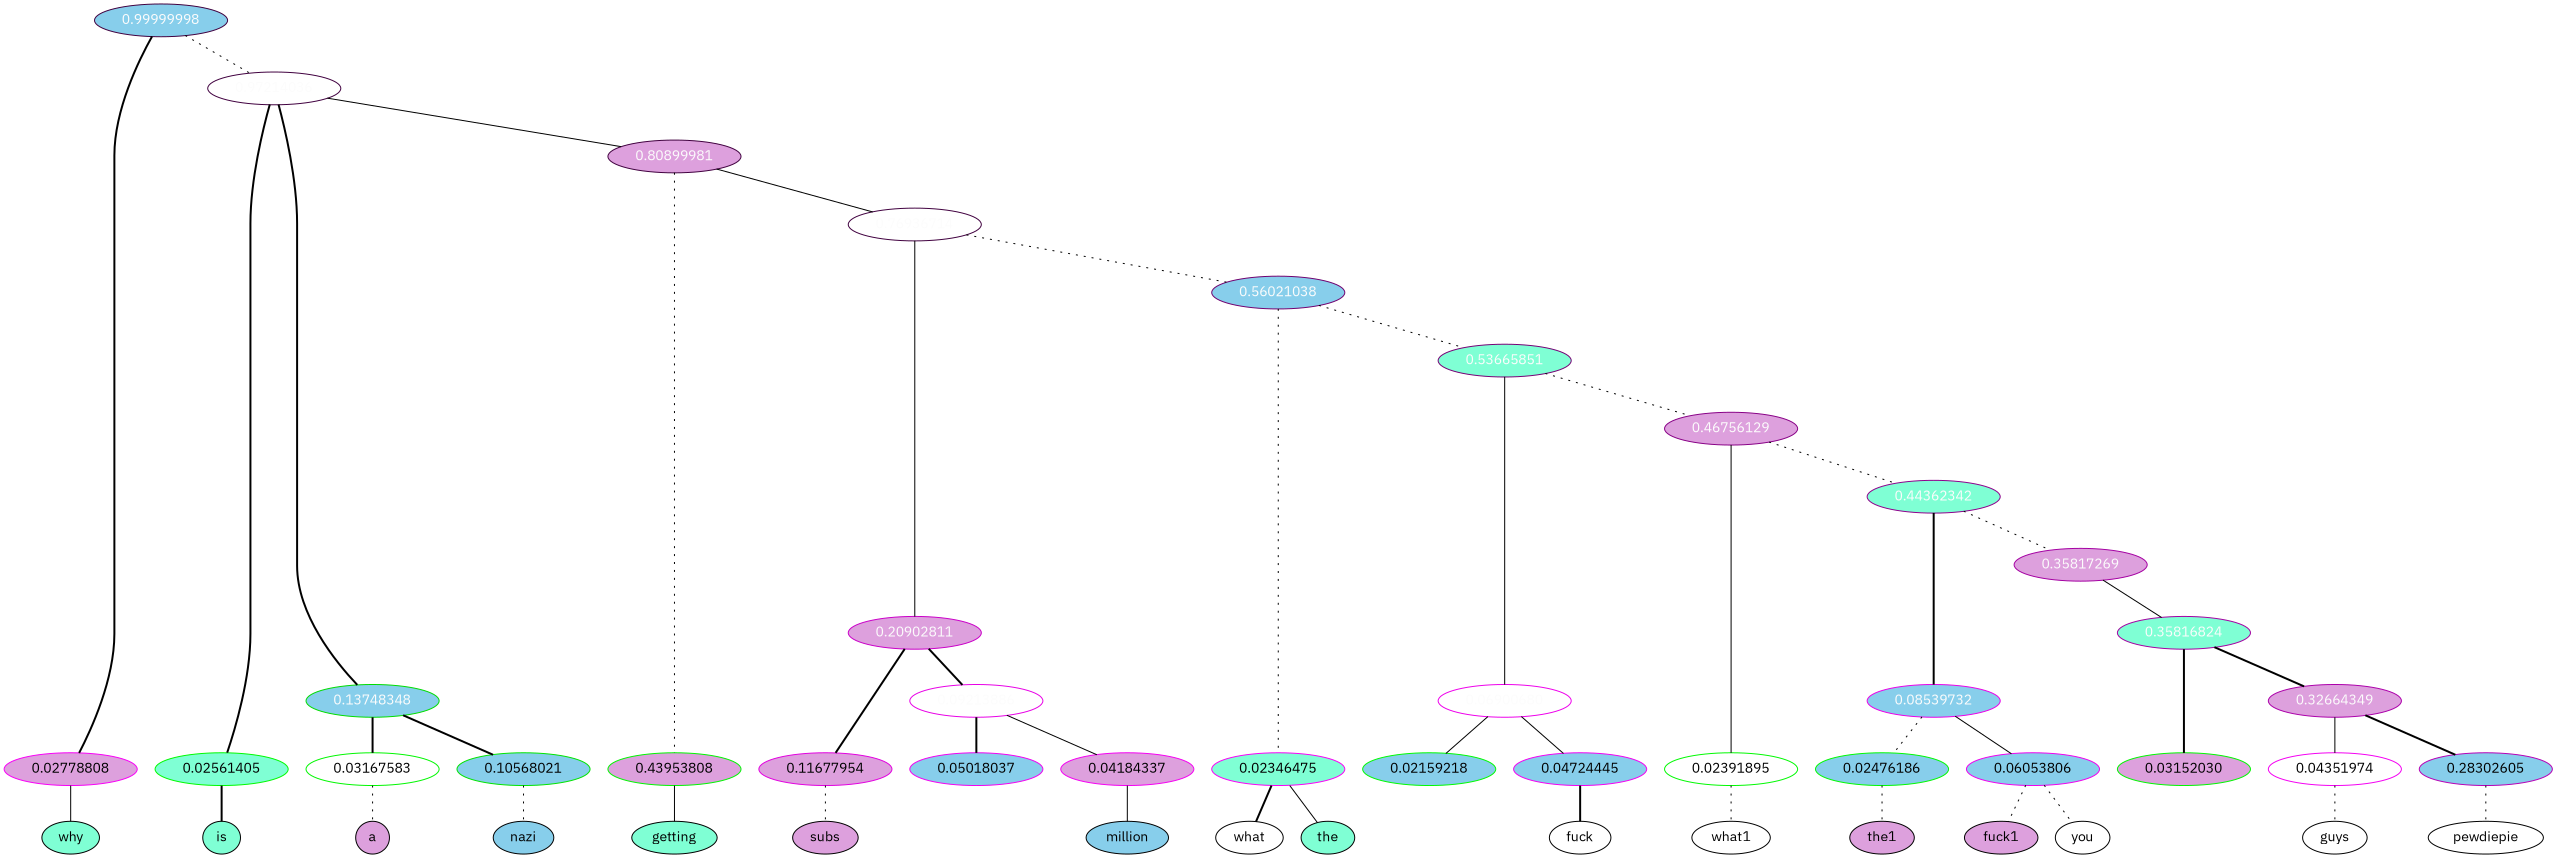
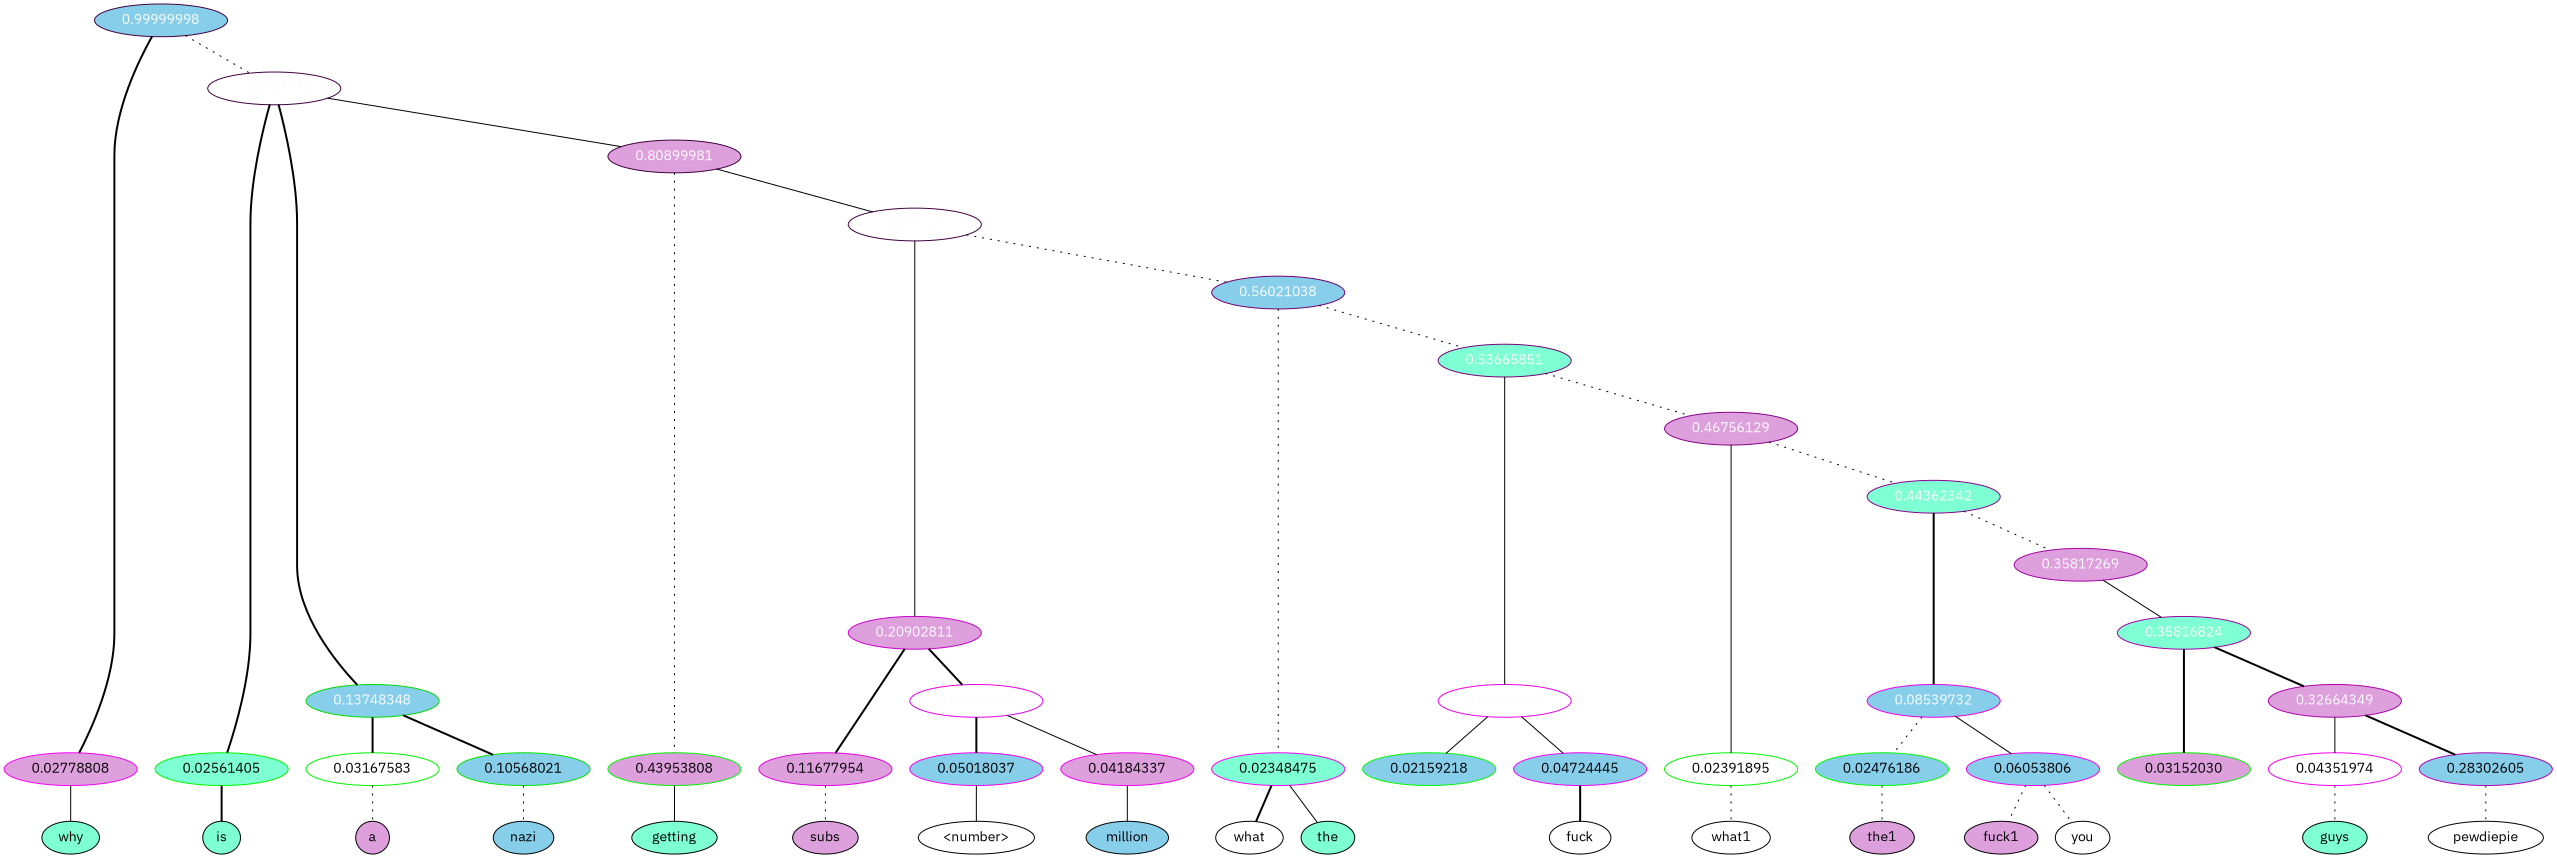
(1278, 769) -> (1278, 769)
none -> (976, 838)
(2335, 838) -> (2335, 838)
